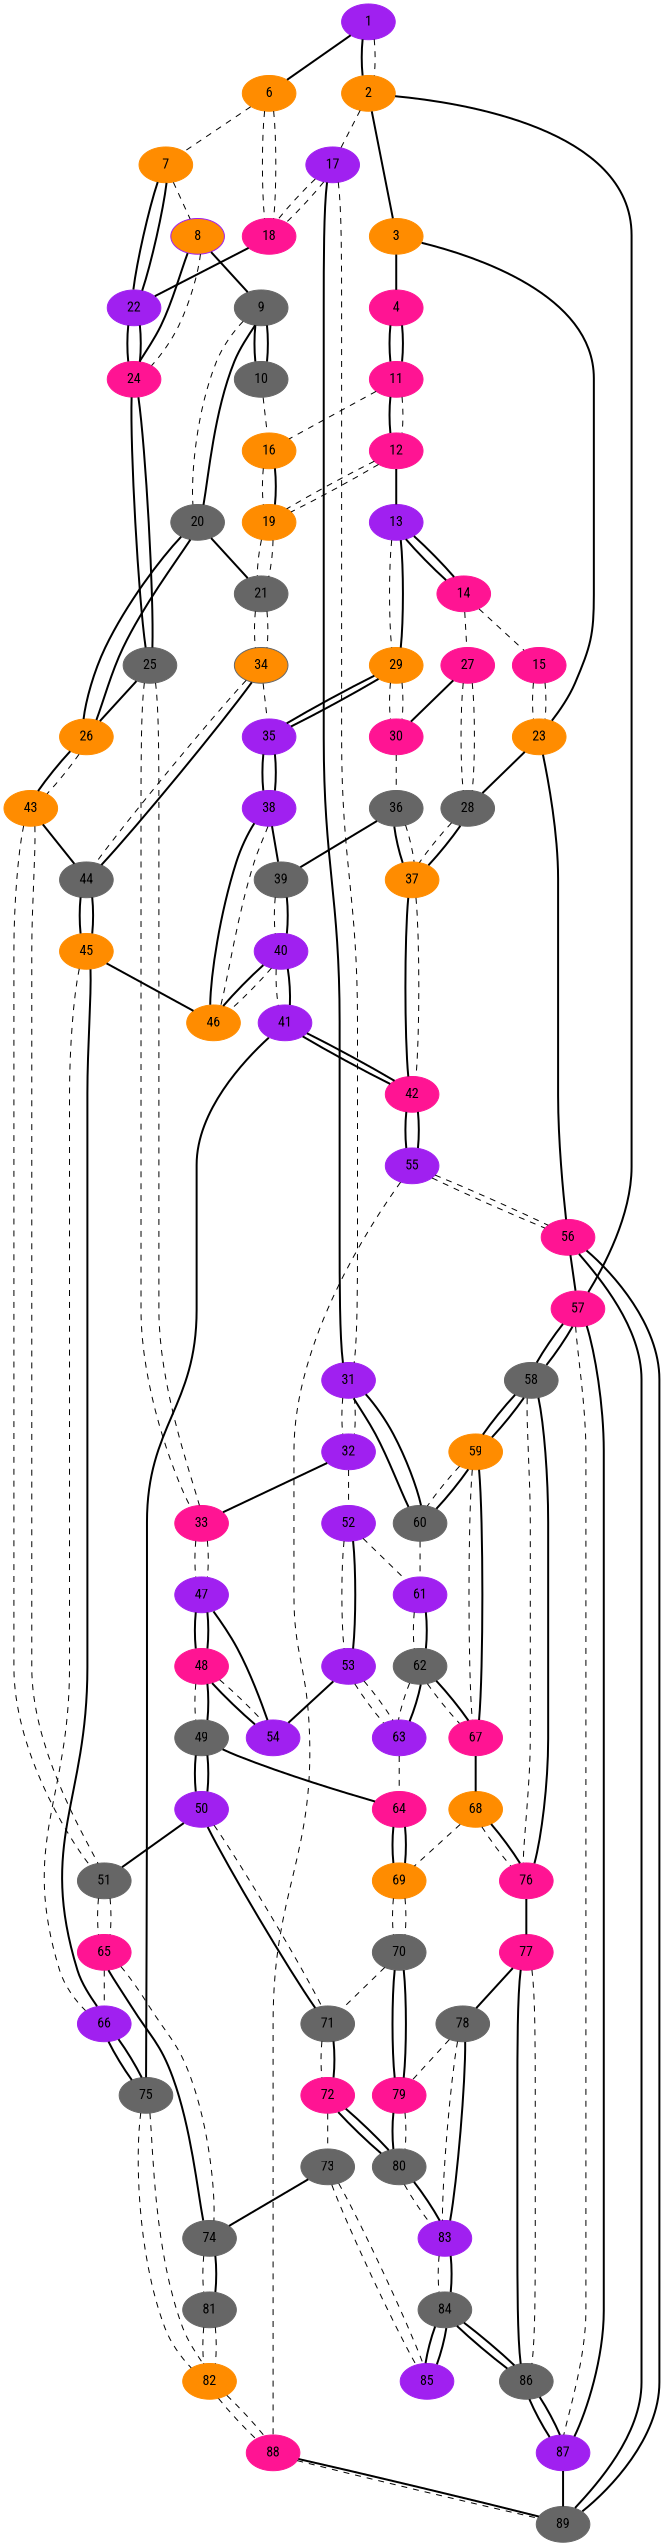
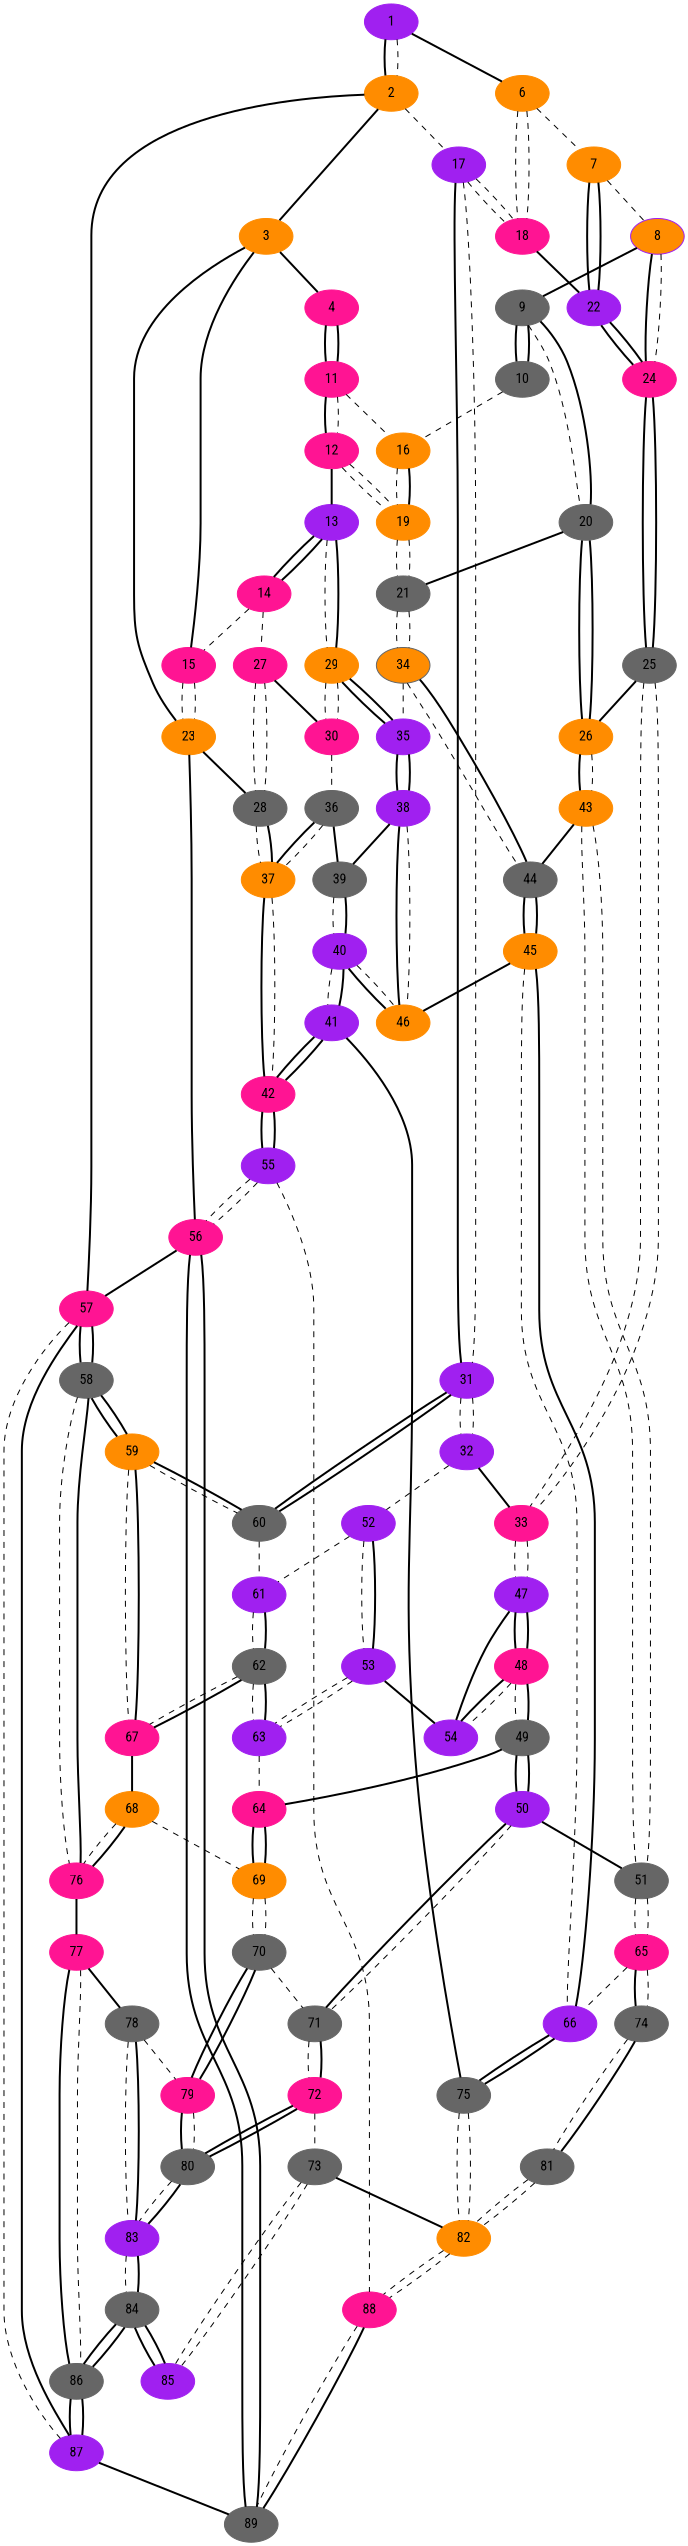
none -> (201, 444)
(267, 2204) -> (389, 2203)
